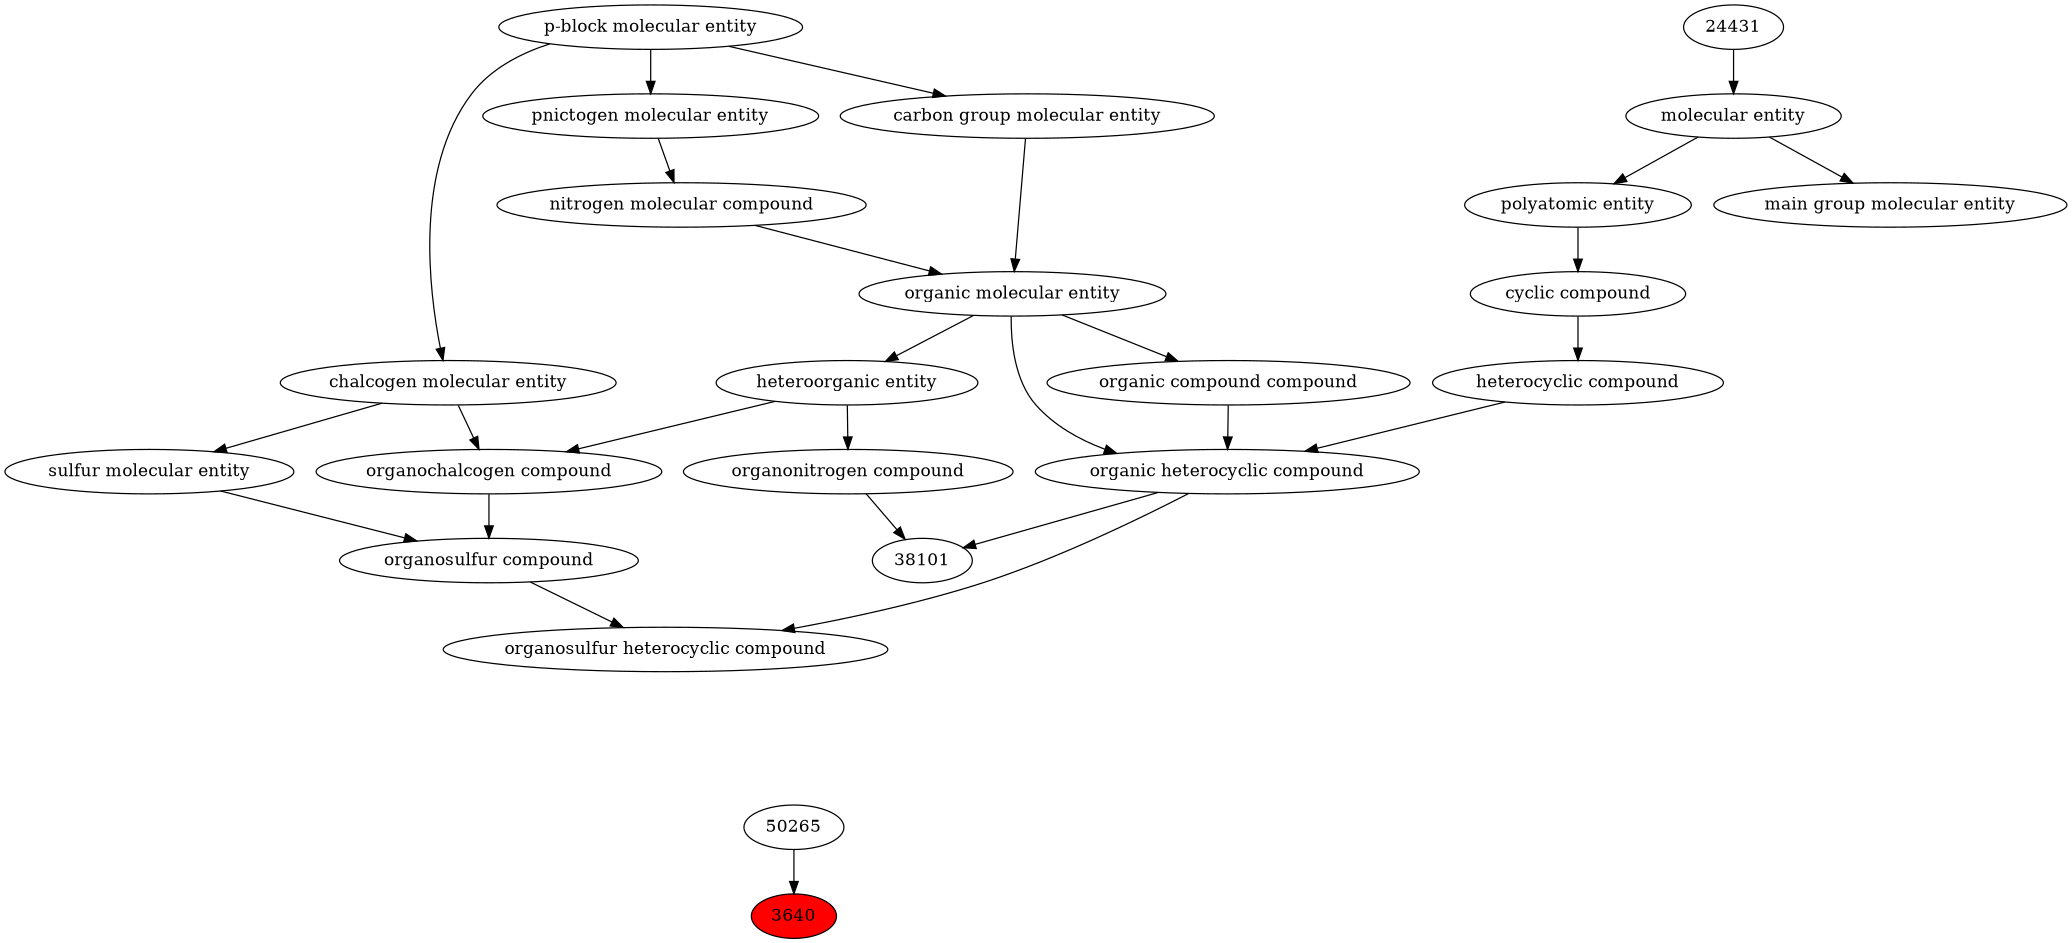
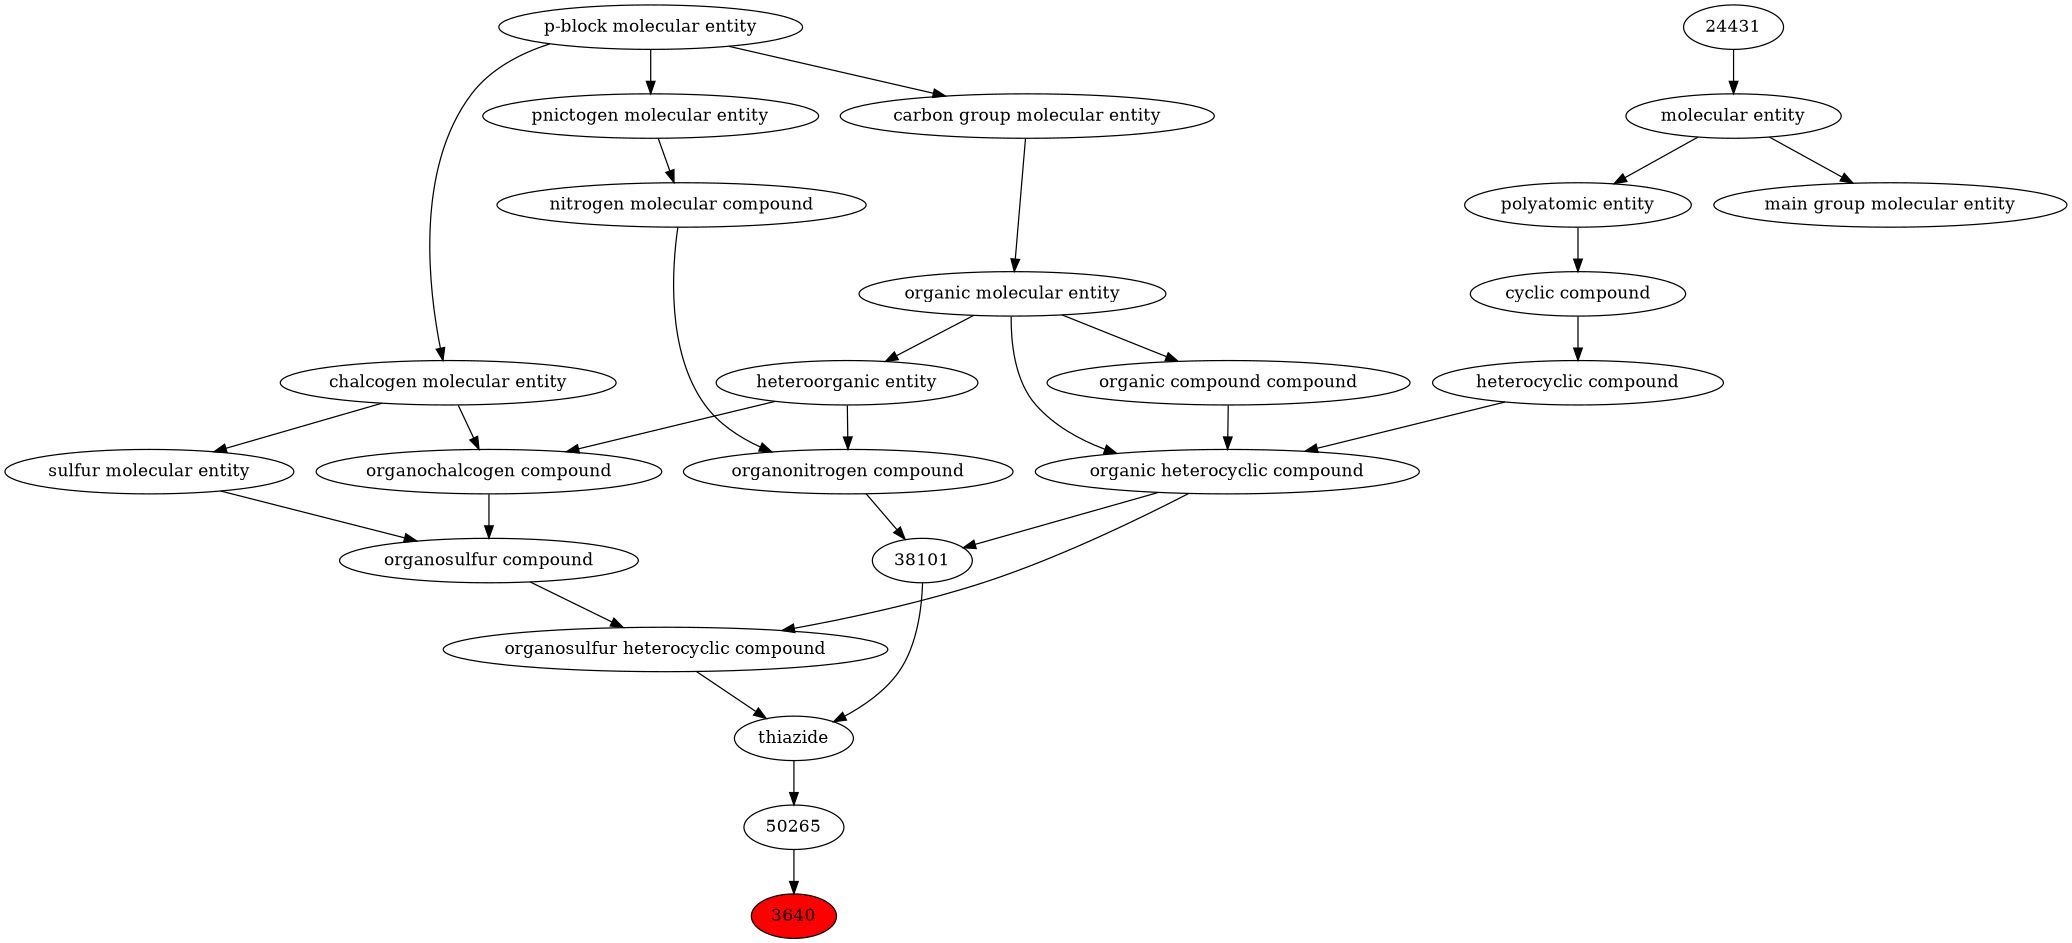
(842, 248) -> (682, 353)
none -> (794, 738)
